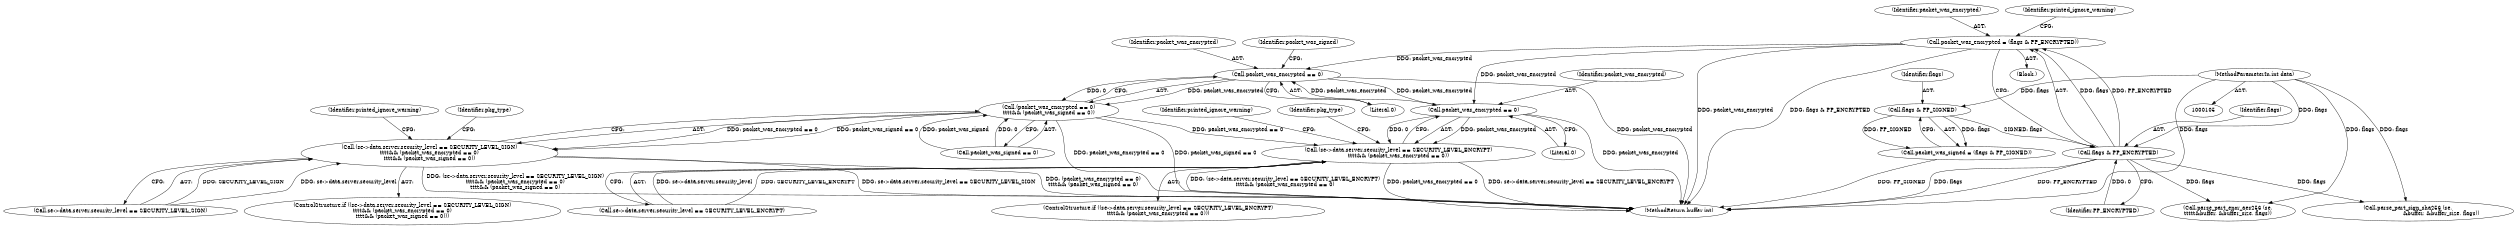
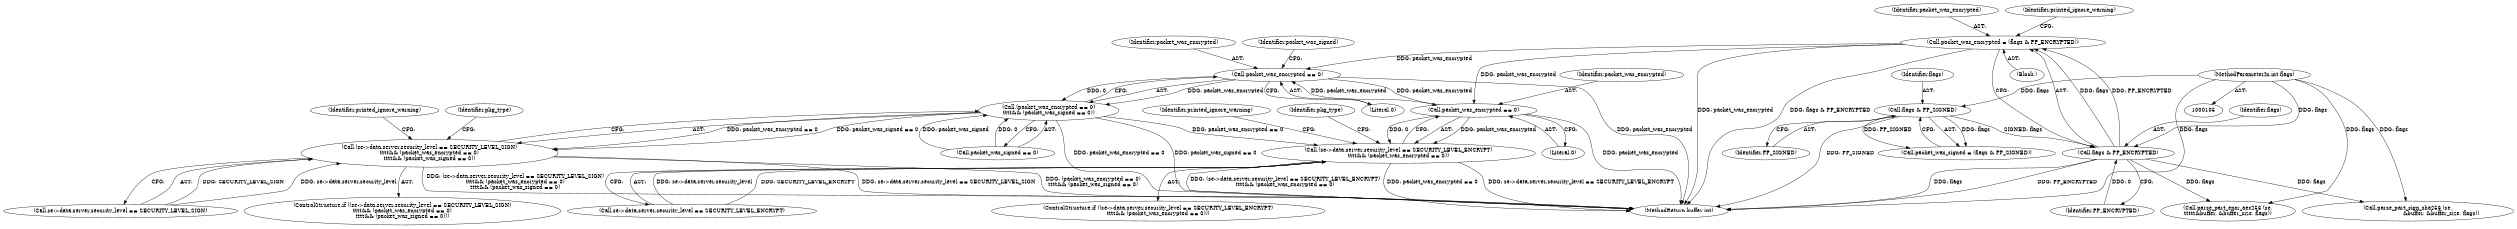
(2023, 56) -> (2009, 63)
(2254, 75) -> (2254, 75)
none -> (1766, 153)
(1832, 190) -> (1815, 165)
